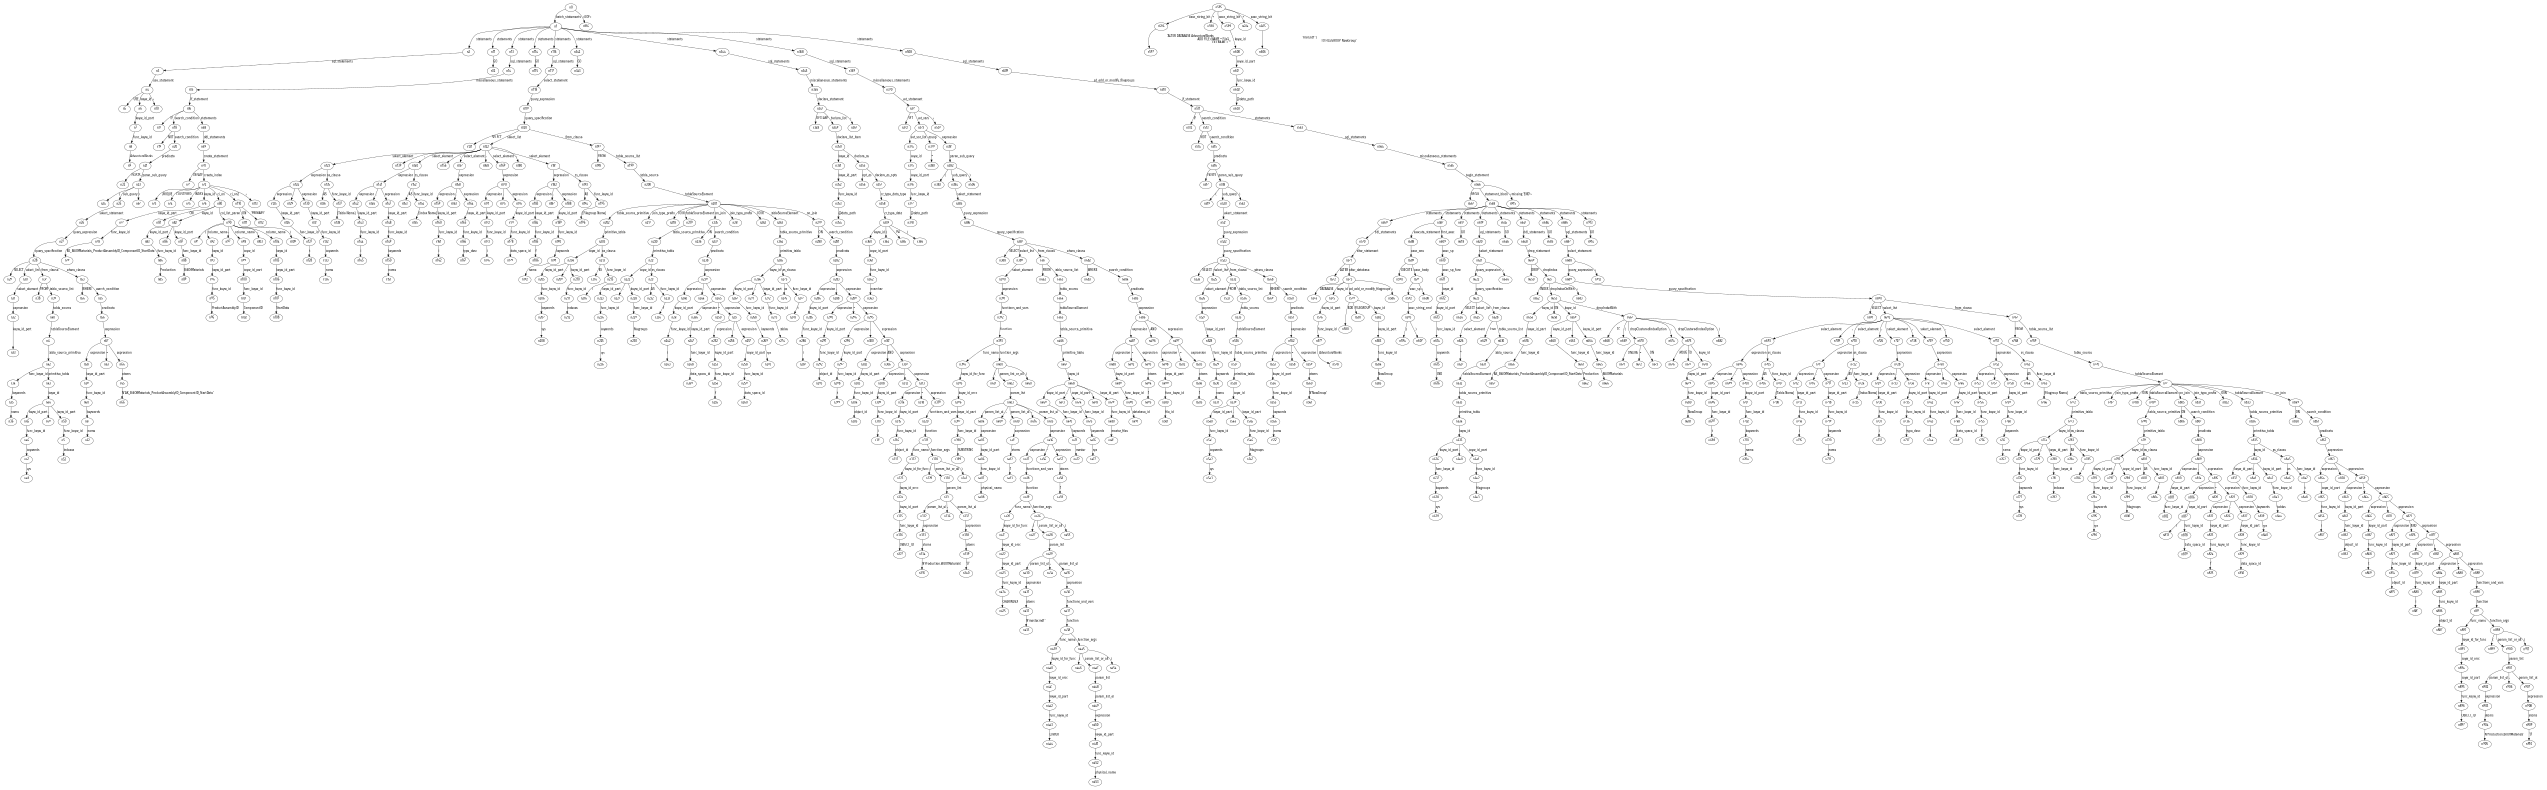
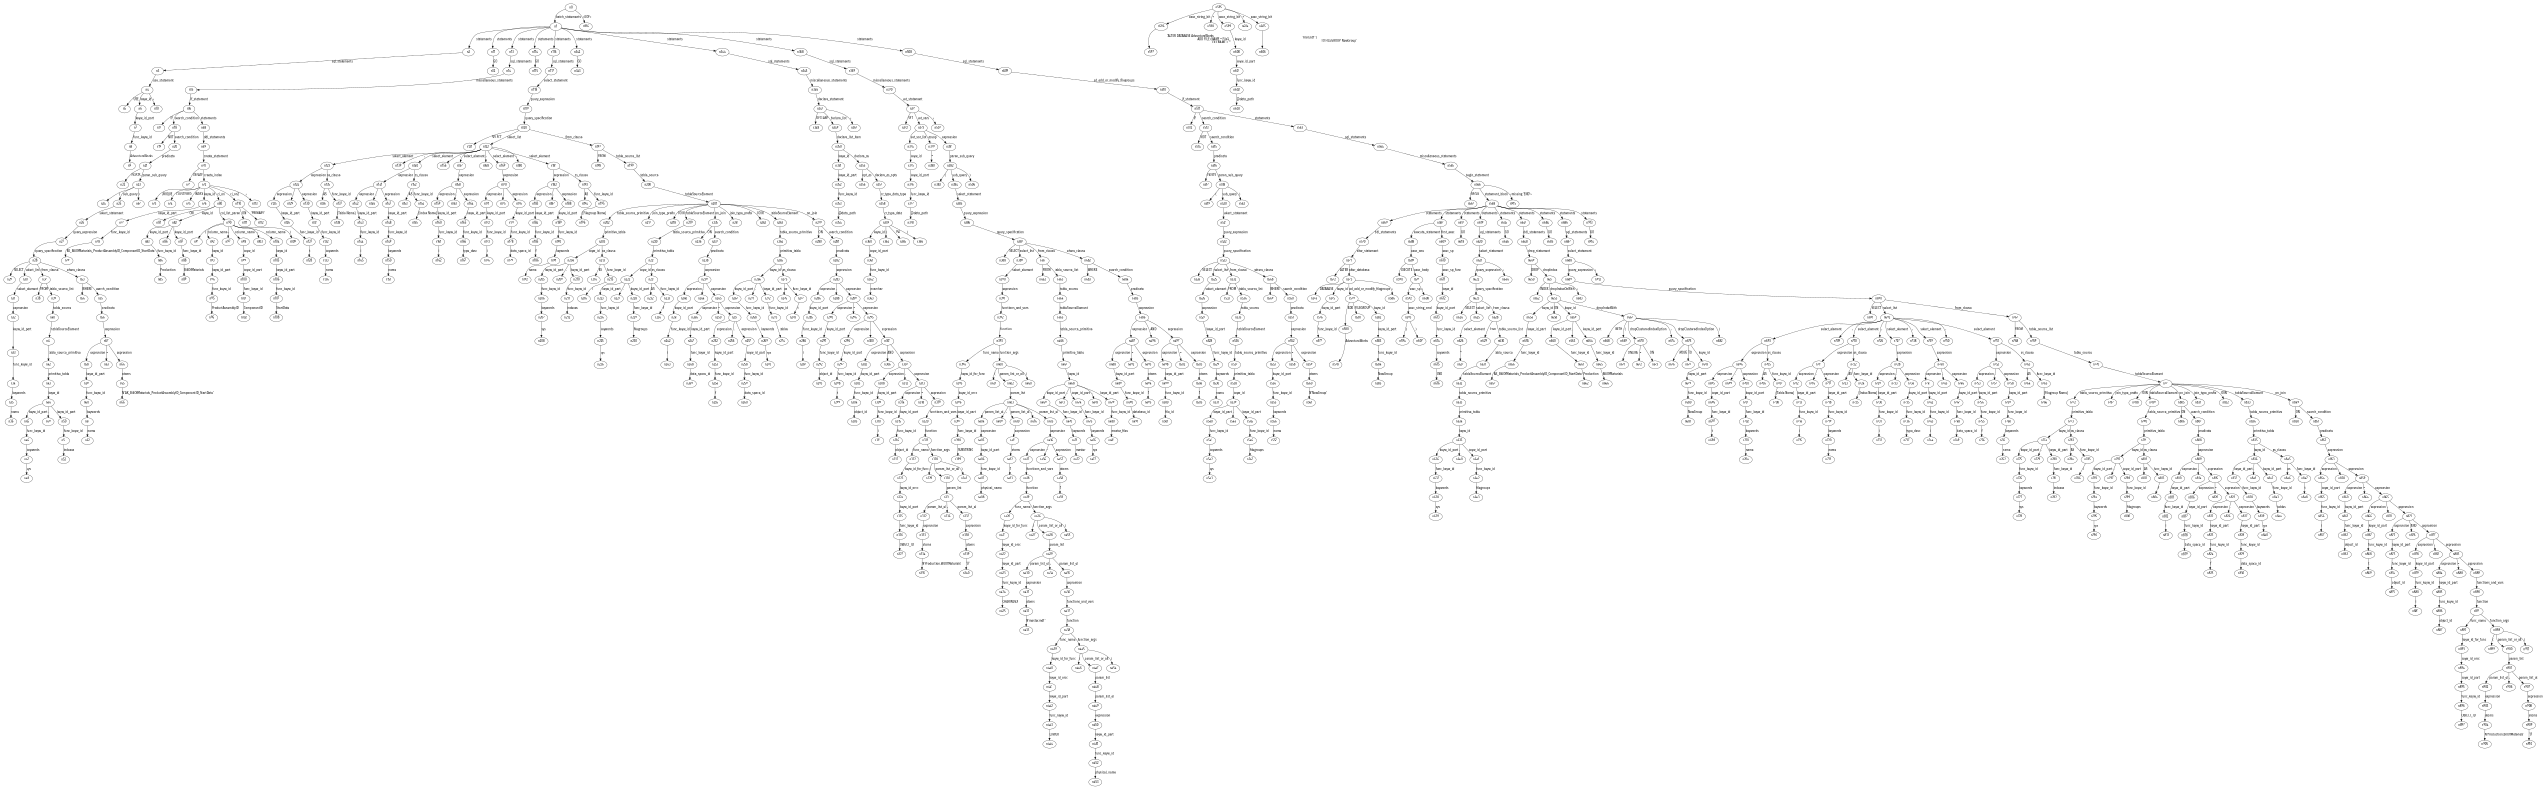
(1619, 329) -> (1619, 329)
(1319, 356) -> (1345, 347)
(30, 372) -> (13, 367)
(2176, 525) -> (2166, 525)
